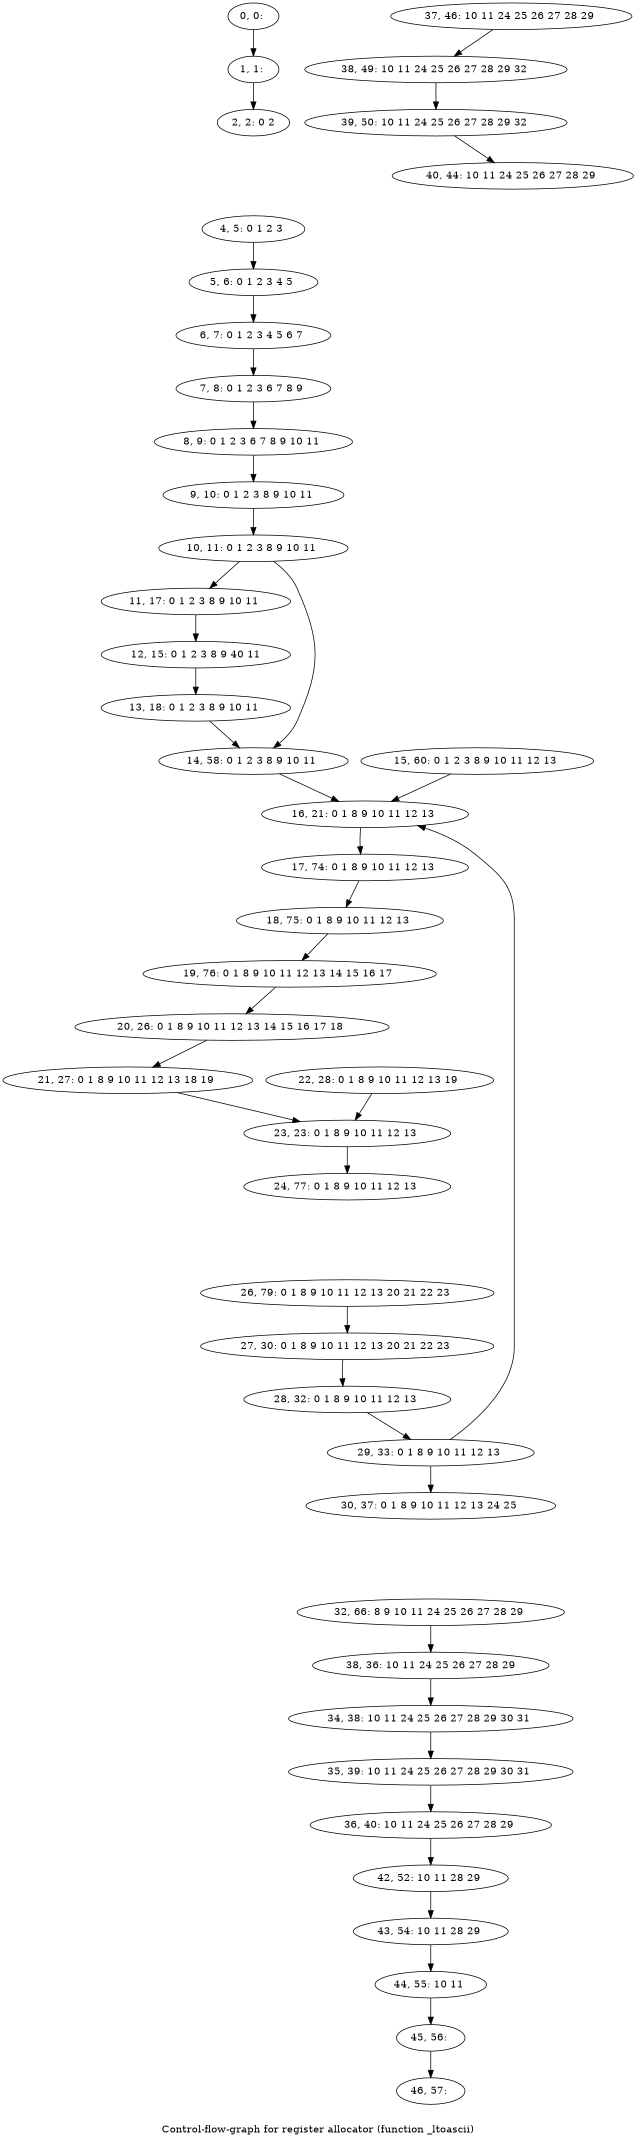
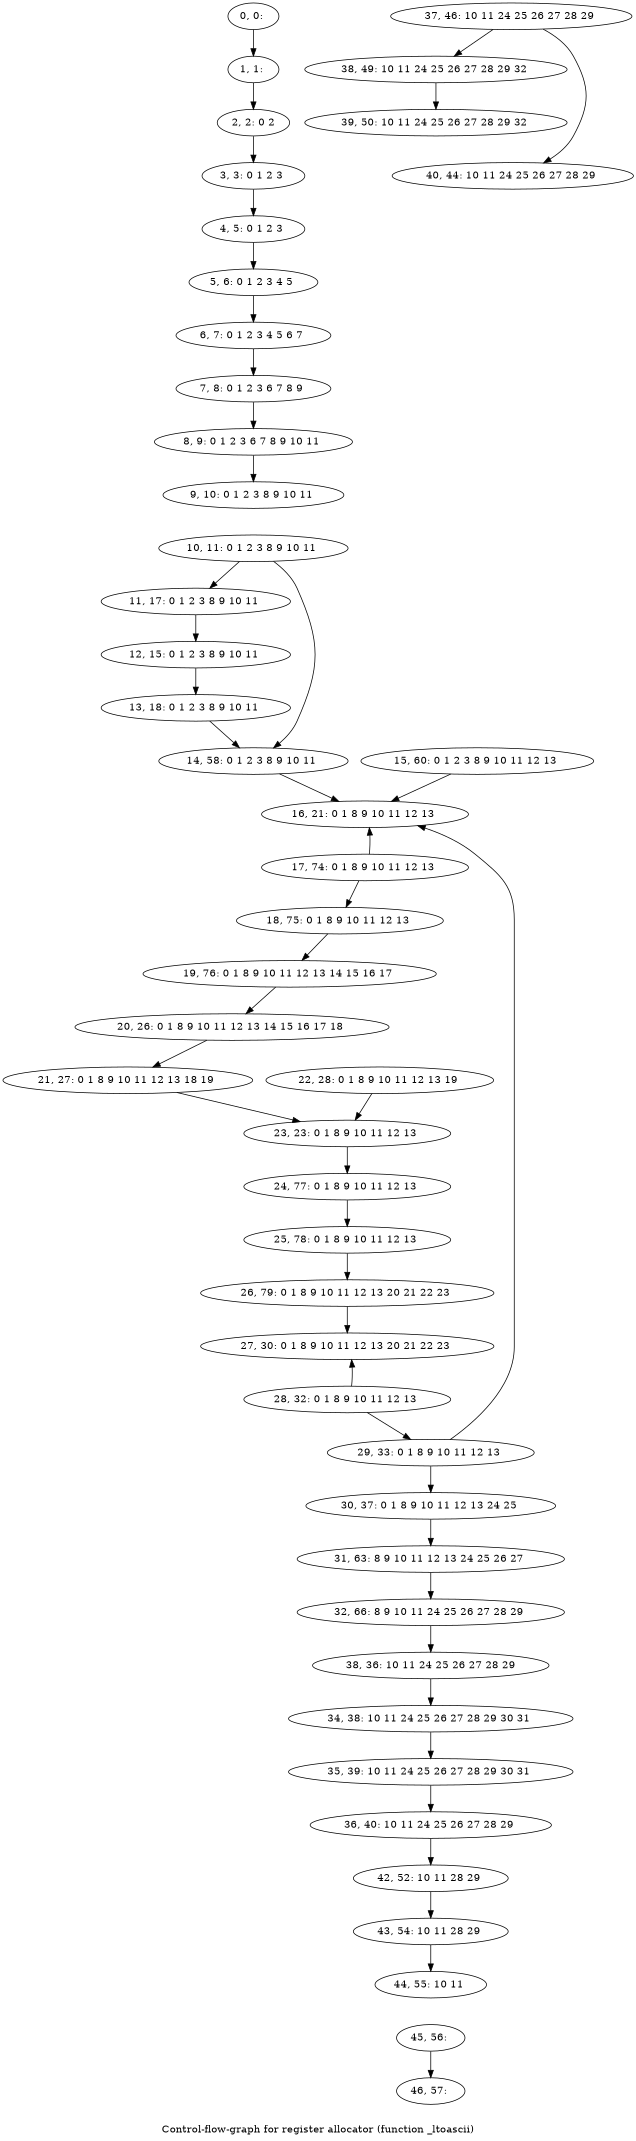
(471, 147) -> (586, 92)
none -> (253, 176)
(253, 518) -> none
(196, 655) -> (196, 655)
(360, 837) -> (370, 845)
none -> (347, 1240)
(342, 1369) -> (352, 1377)
none -> (431, 1559)
(431, 2008) -> none
